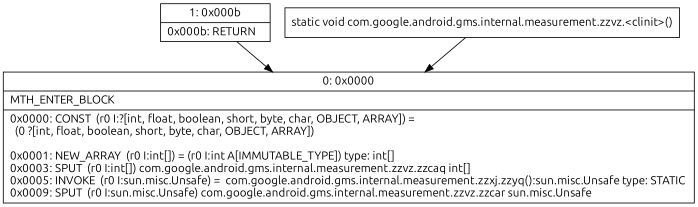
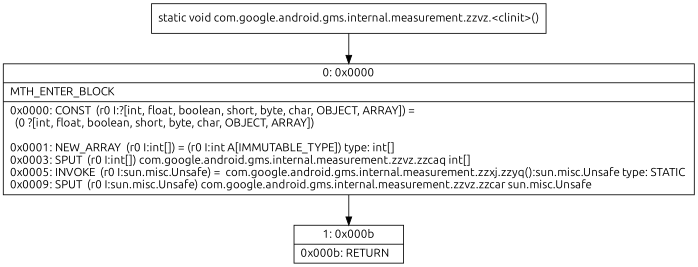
(251, 54) -> (349, 206)
